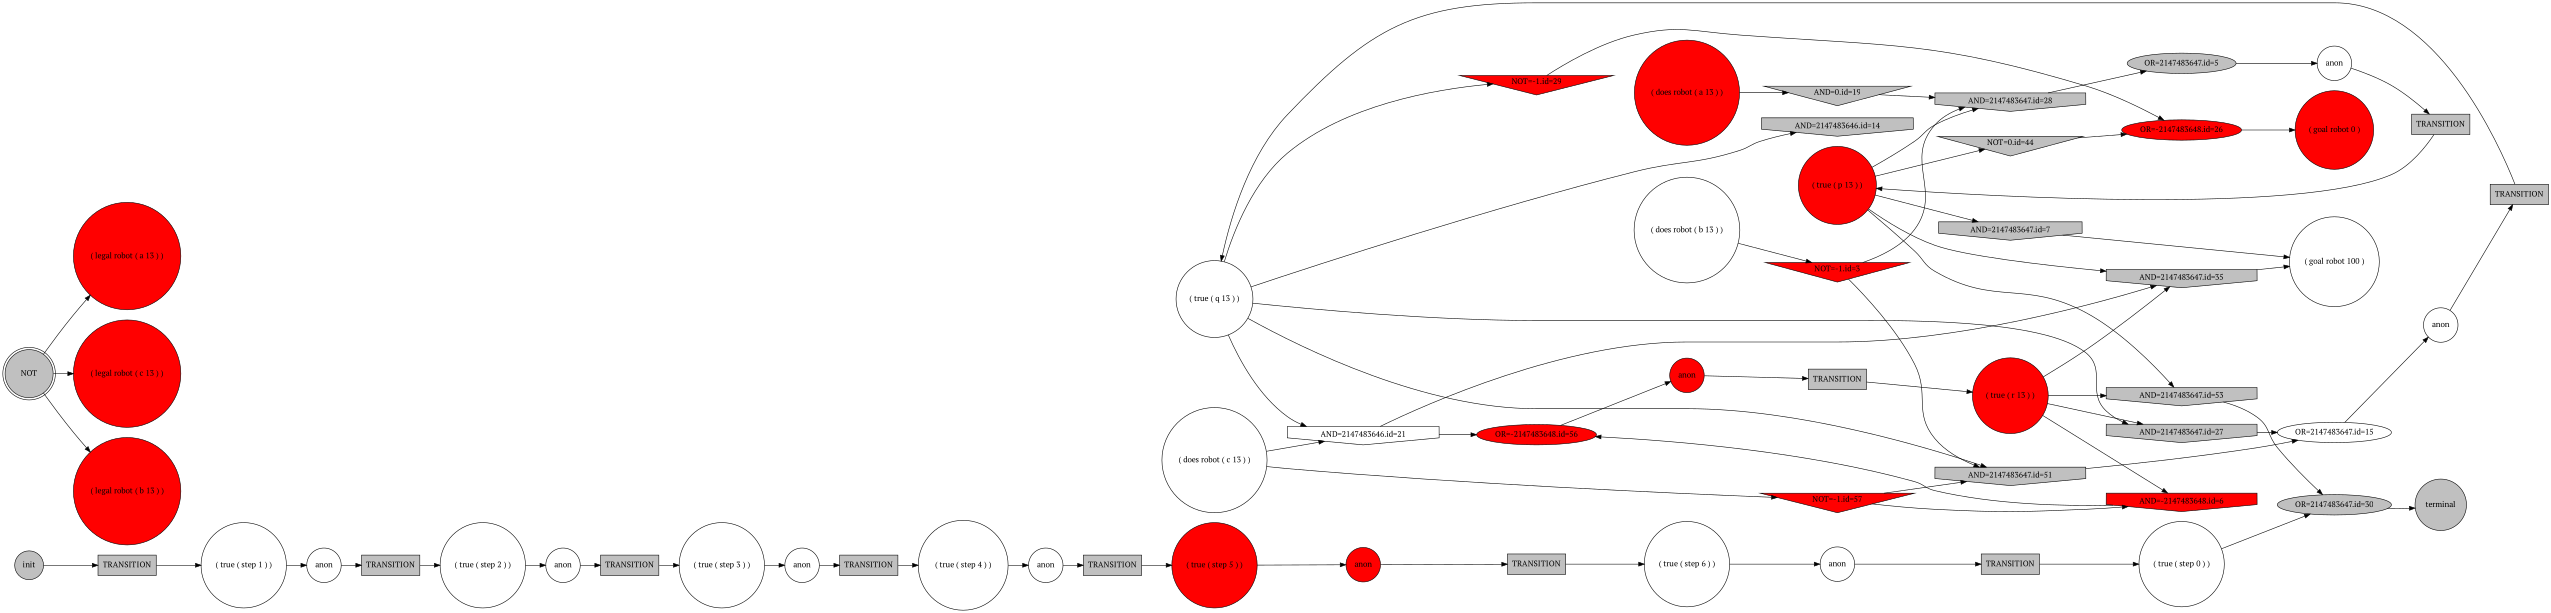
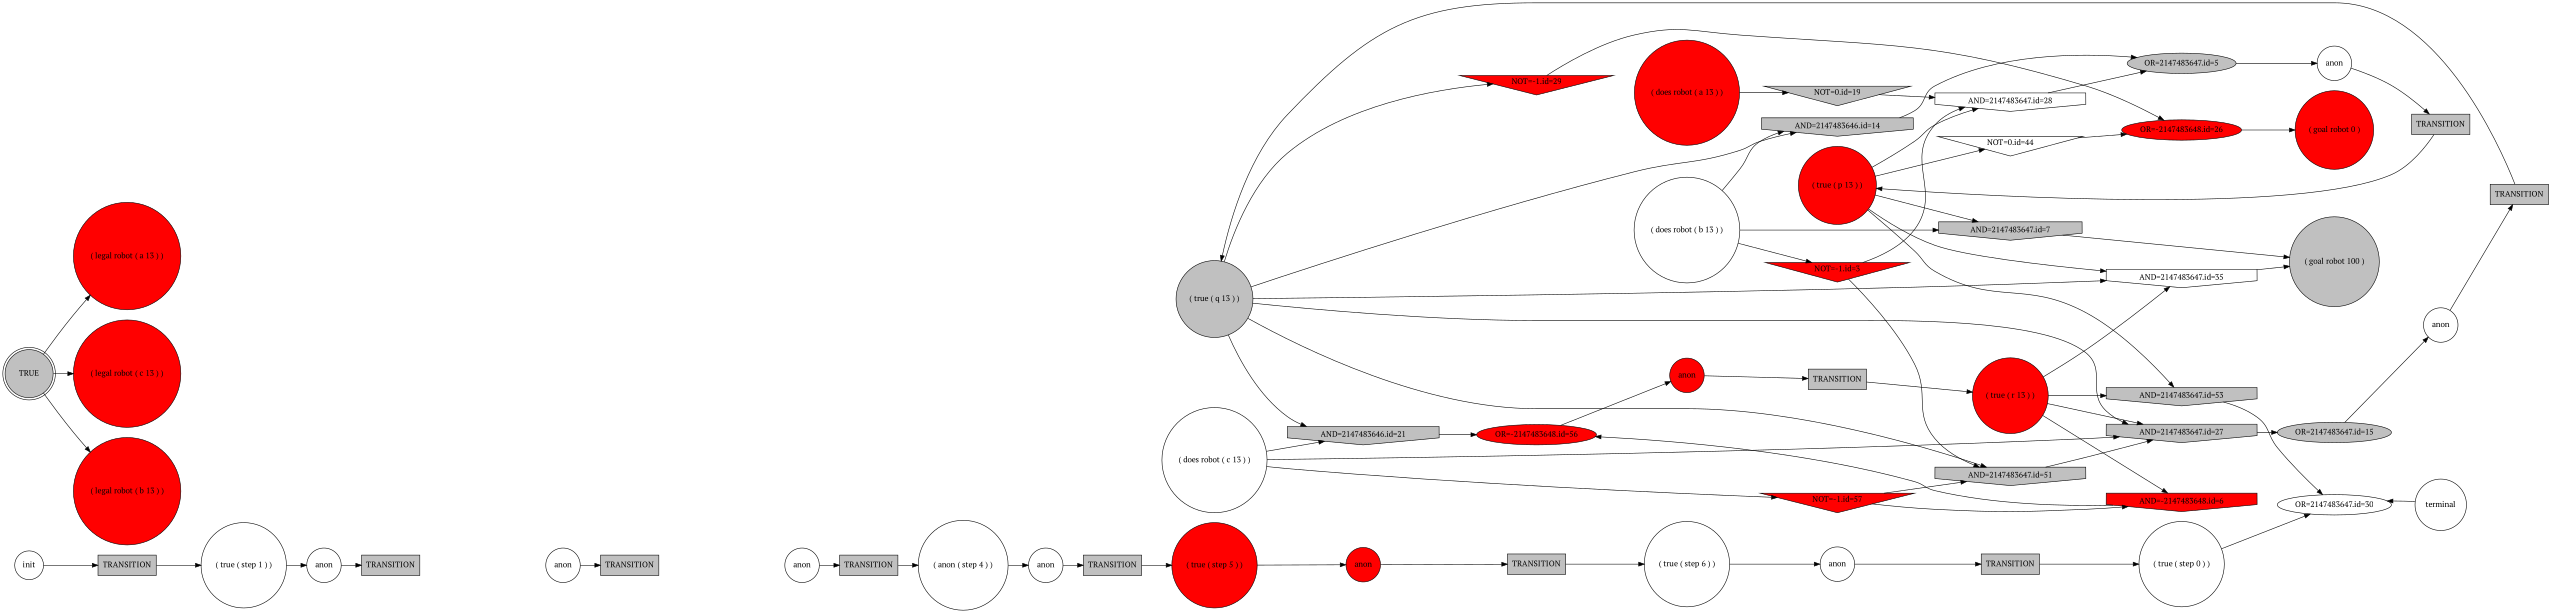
none -> (2013, 61)
(1837, 93) -> (1837, 93)
(2010, 101) -> (2010, 101)
(2010, 143) -> (2010, 143)
none -> (1747, 158)
none -> (1836, 230)
(2334, 262) -> (2334, 262)
(2182, 278) -> (2182, 278)
(1214, 299) -> (1214, 299)
(1762, 342) -> (1677, 292)
(29, 374) -> (29, 374)
(2334, 432) -> (2334, 432)
(1363, 435) -> (1363, 435)
none -> (1690, 452)
(2189, 457) -> (2097, 455)
(2334, 505) -> (2334, 505)
(2441, 505) -> (2441, 505)
(2398, 509) -> (2404, 501)
(29, 565) -> (29, 565)
(483, 565) -> none
(722, 565) -> none
(963, 565) -> (963, 565)
